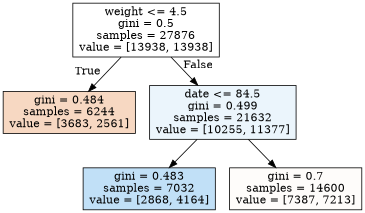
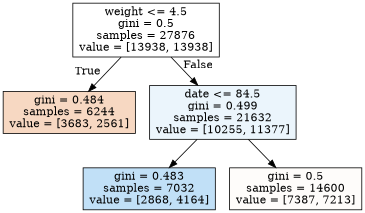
(296, 189) -> (296, 189)
